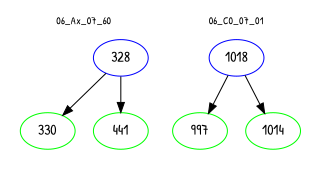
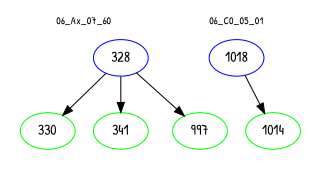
(237, 22) -> (237, 22)
(221, 90) -> (150, 85)
(121, 131) -> (121, 131)
